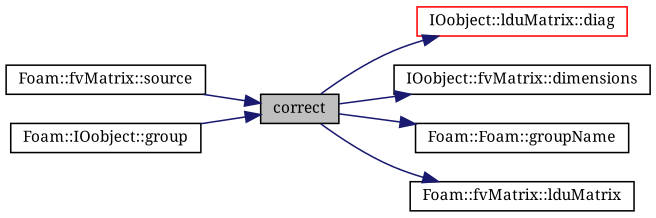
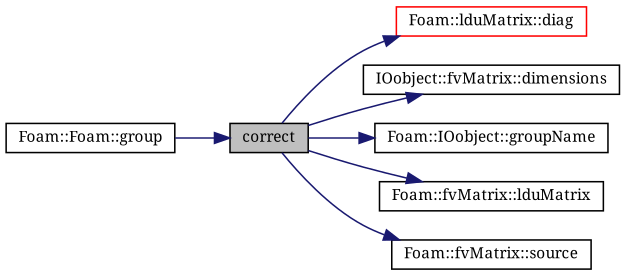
(522, 21) -> (491, 21)
(224, 98) -> (328, 201)
(106, 138) -> (90, 138)
(522, 138) -> (491, 138)
